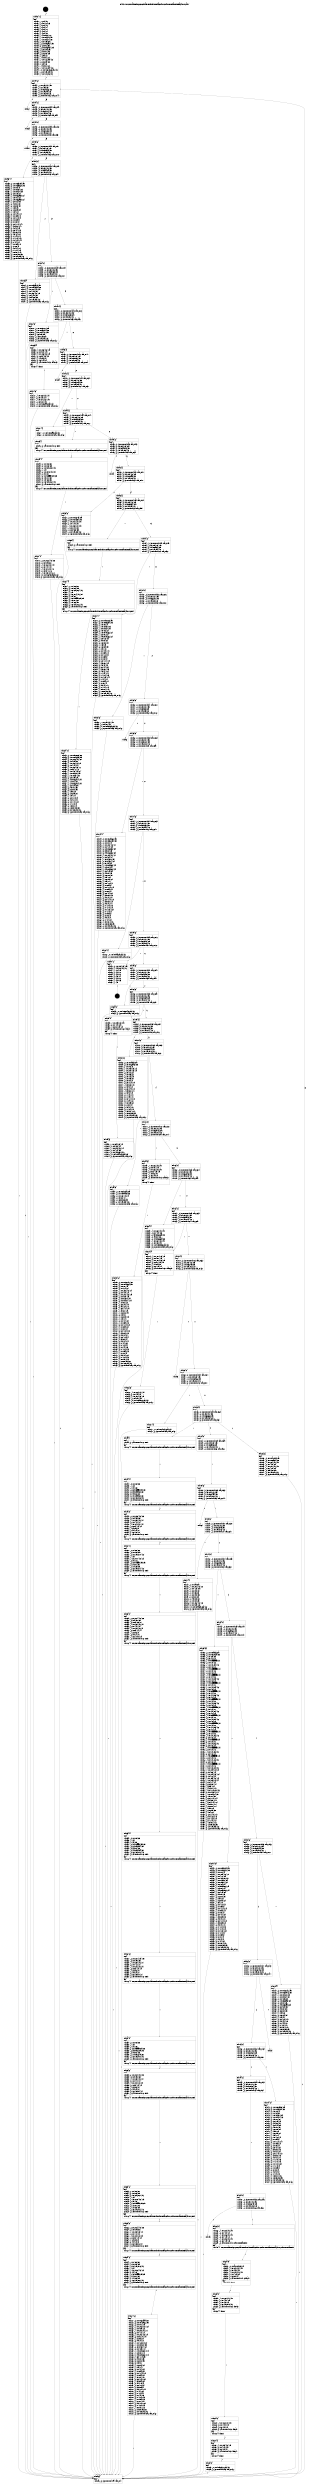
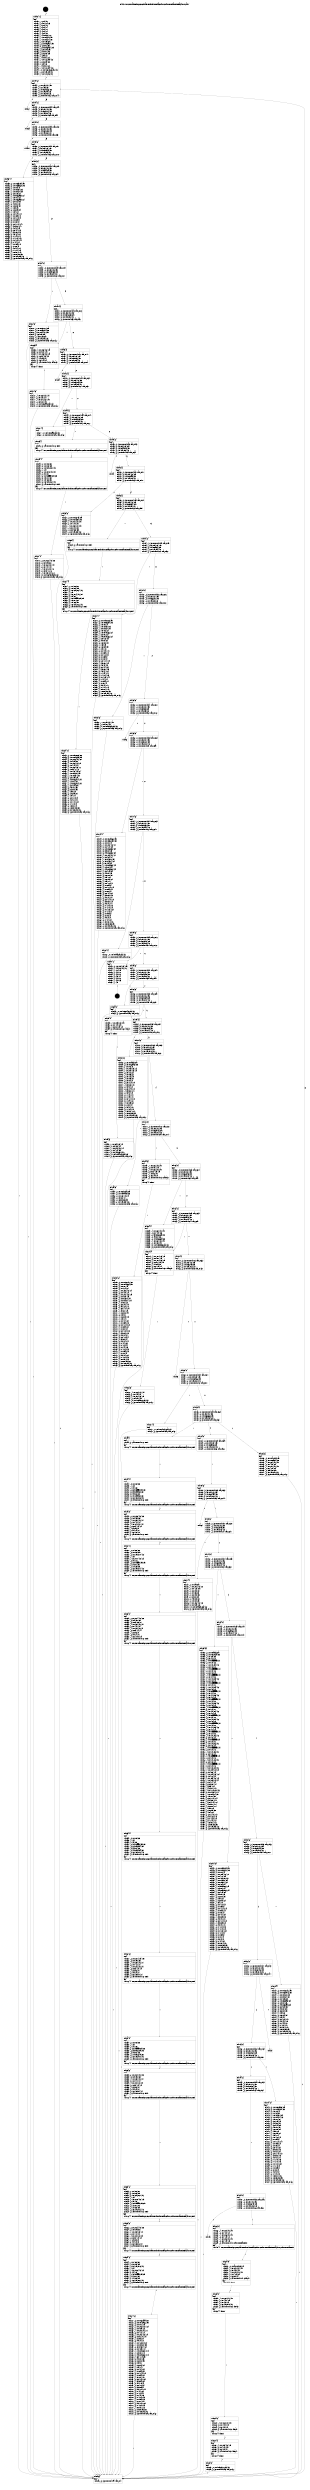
(35, 292) -> none
